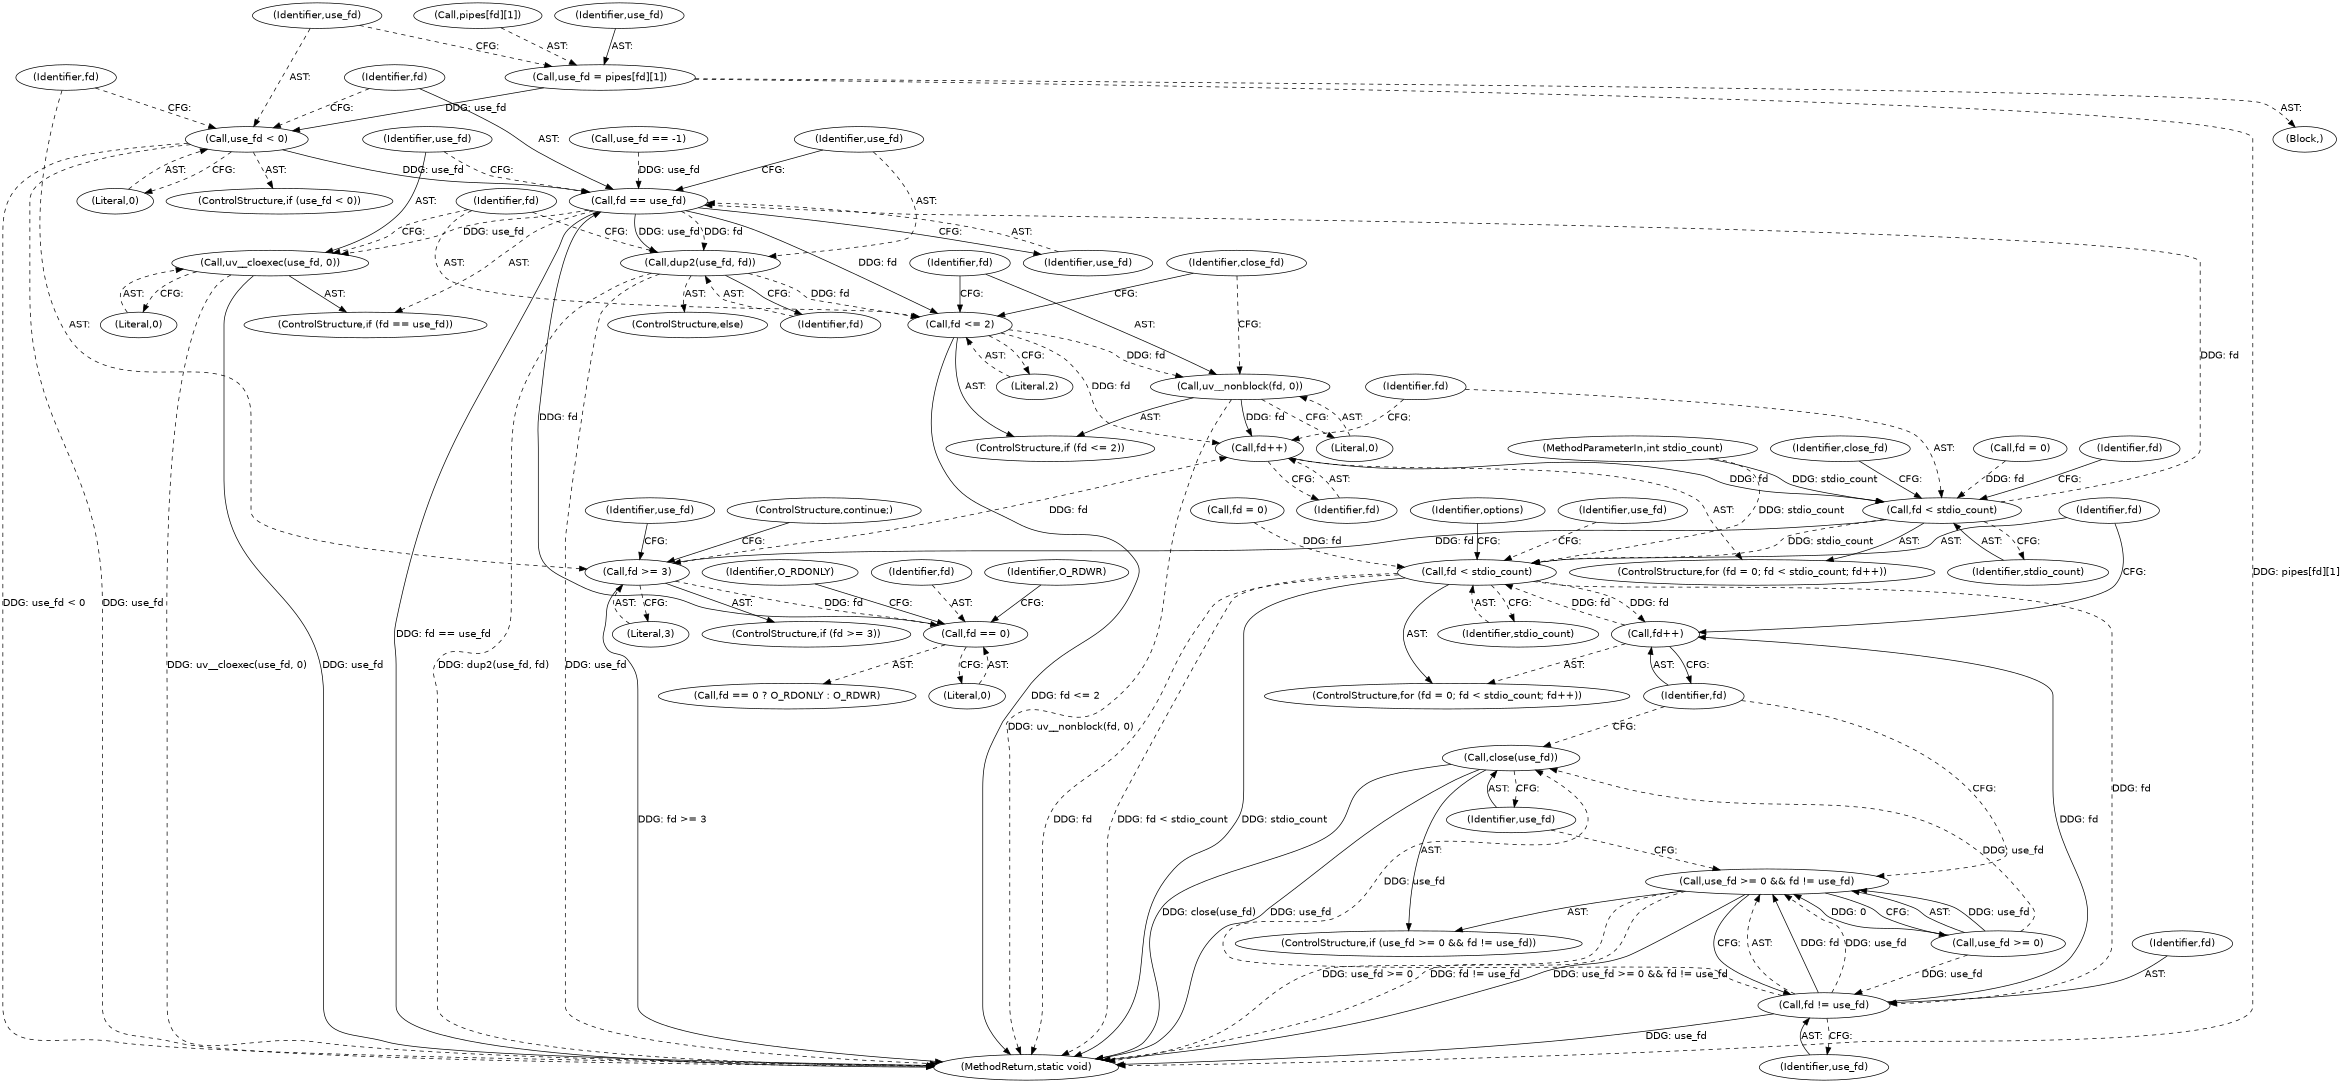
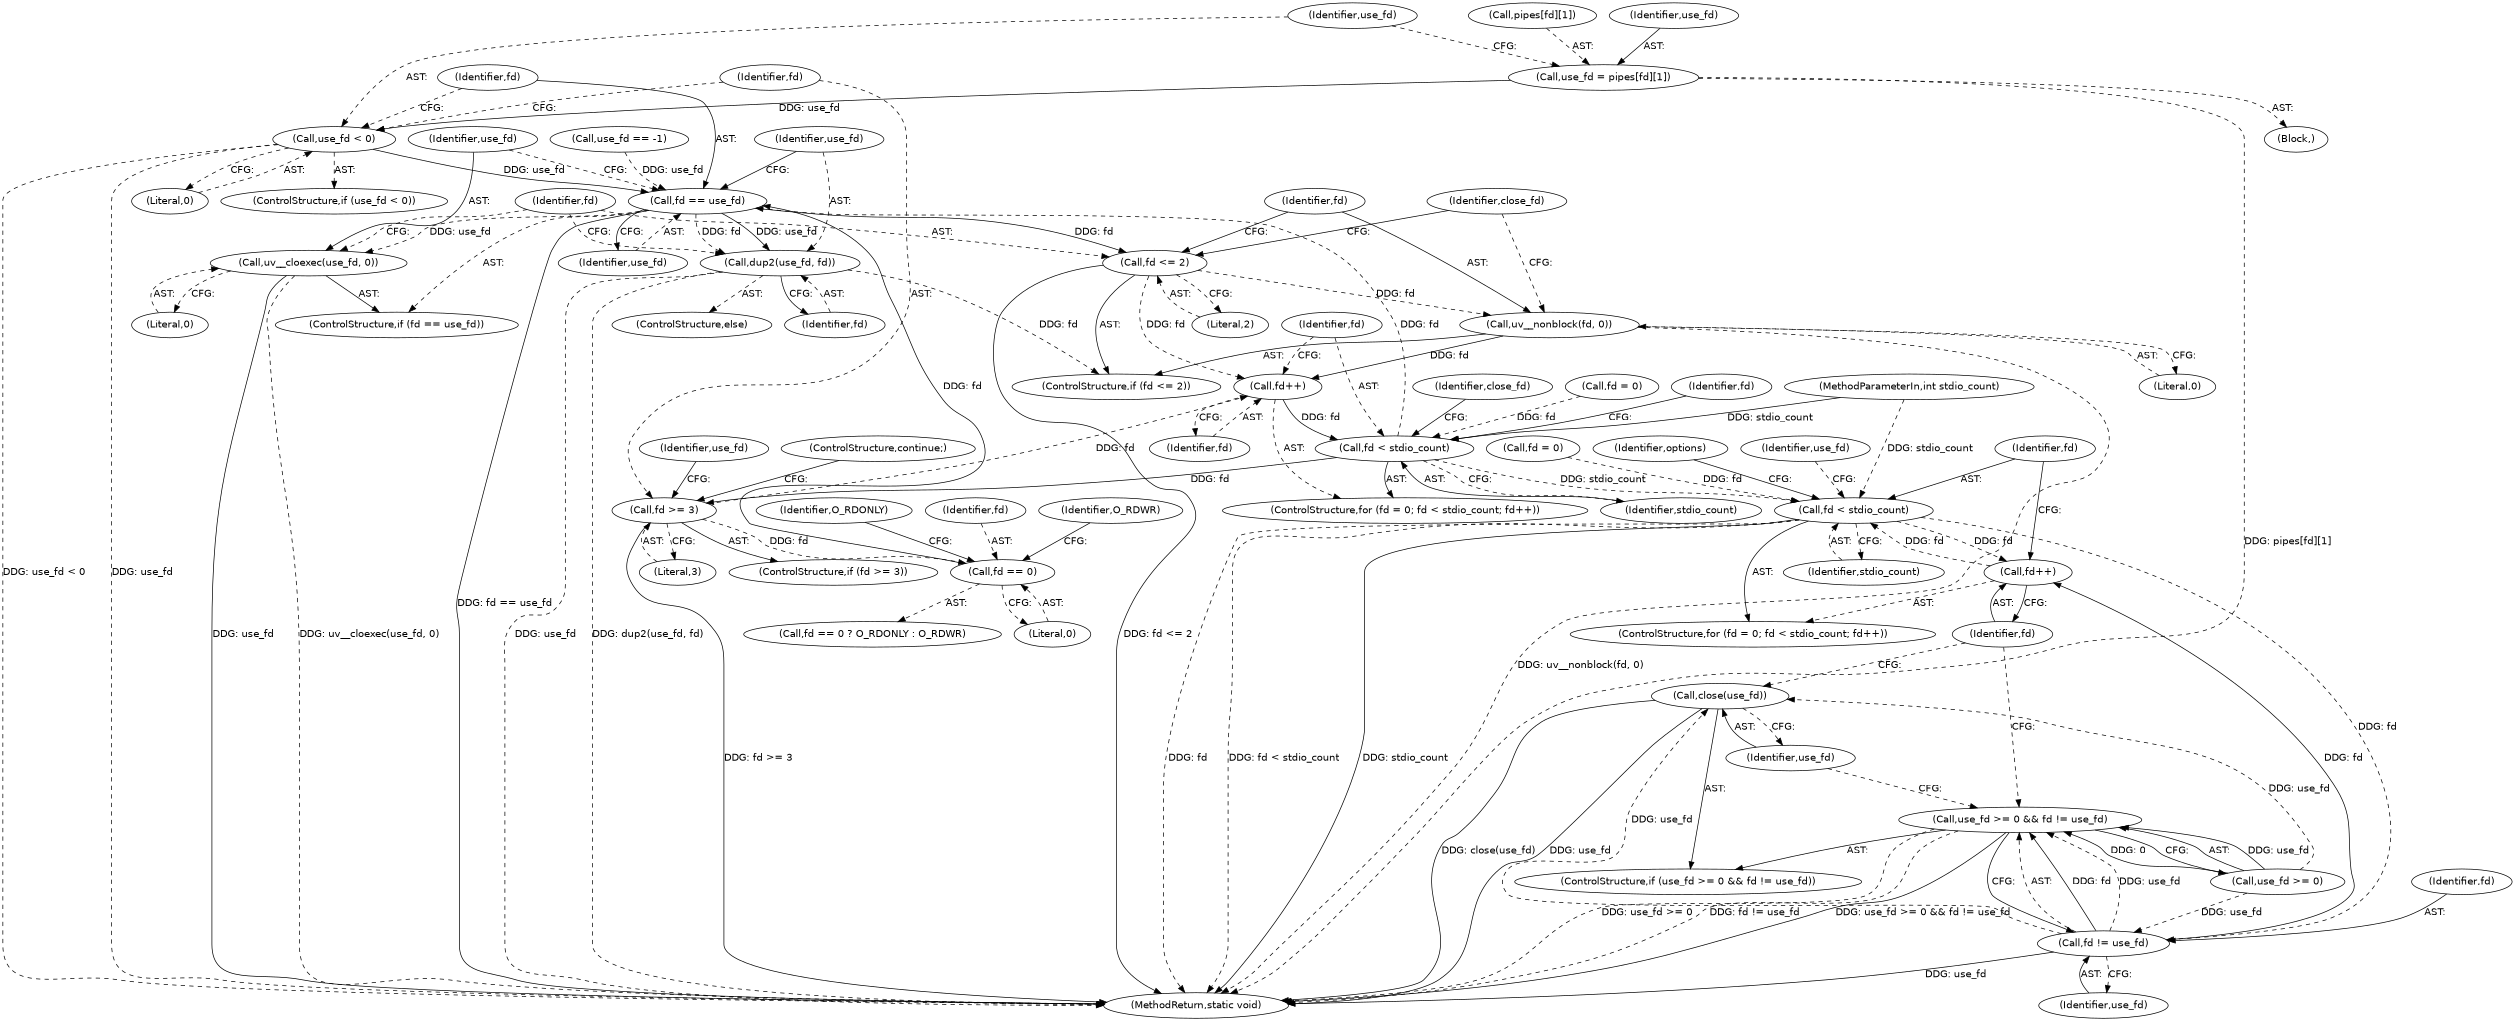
(827, 302) -> (976, 306)
